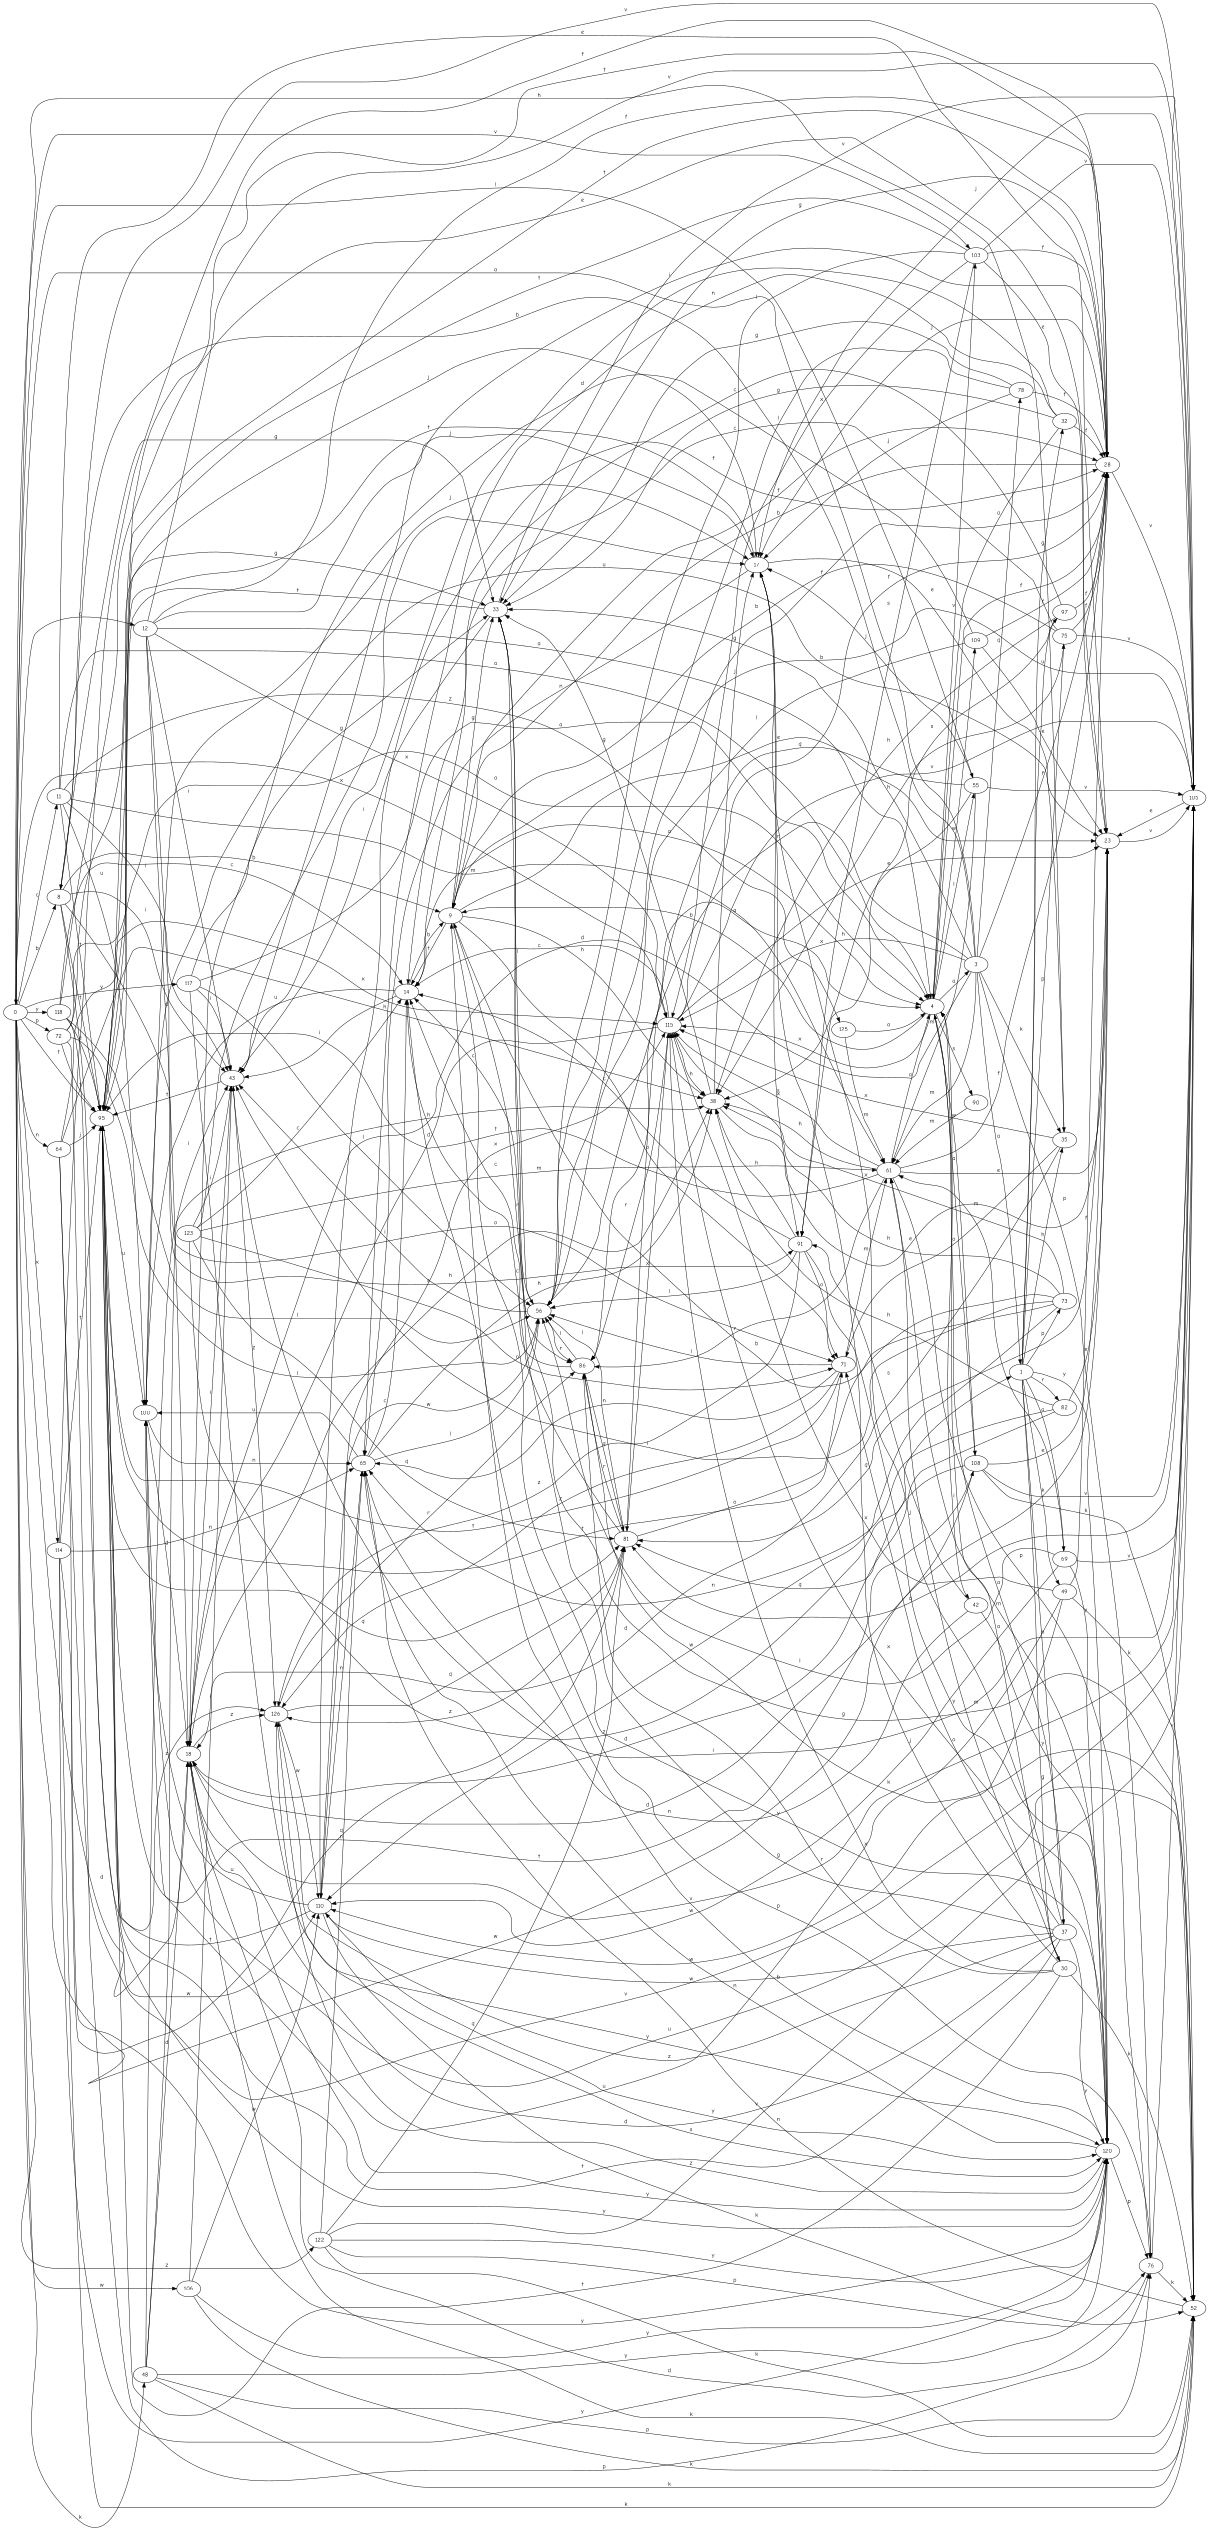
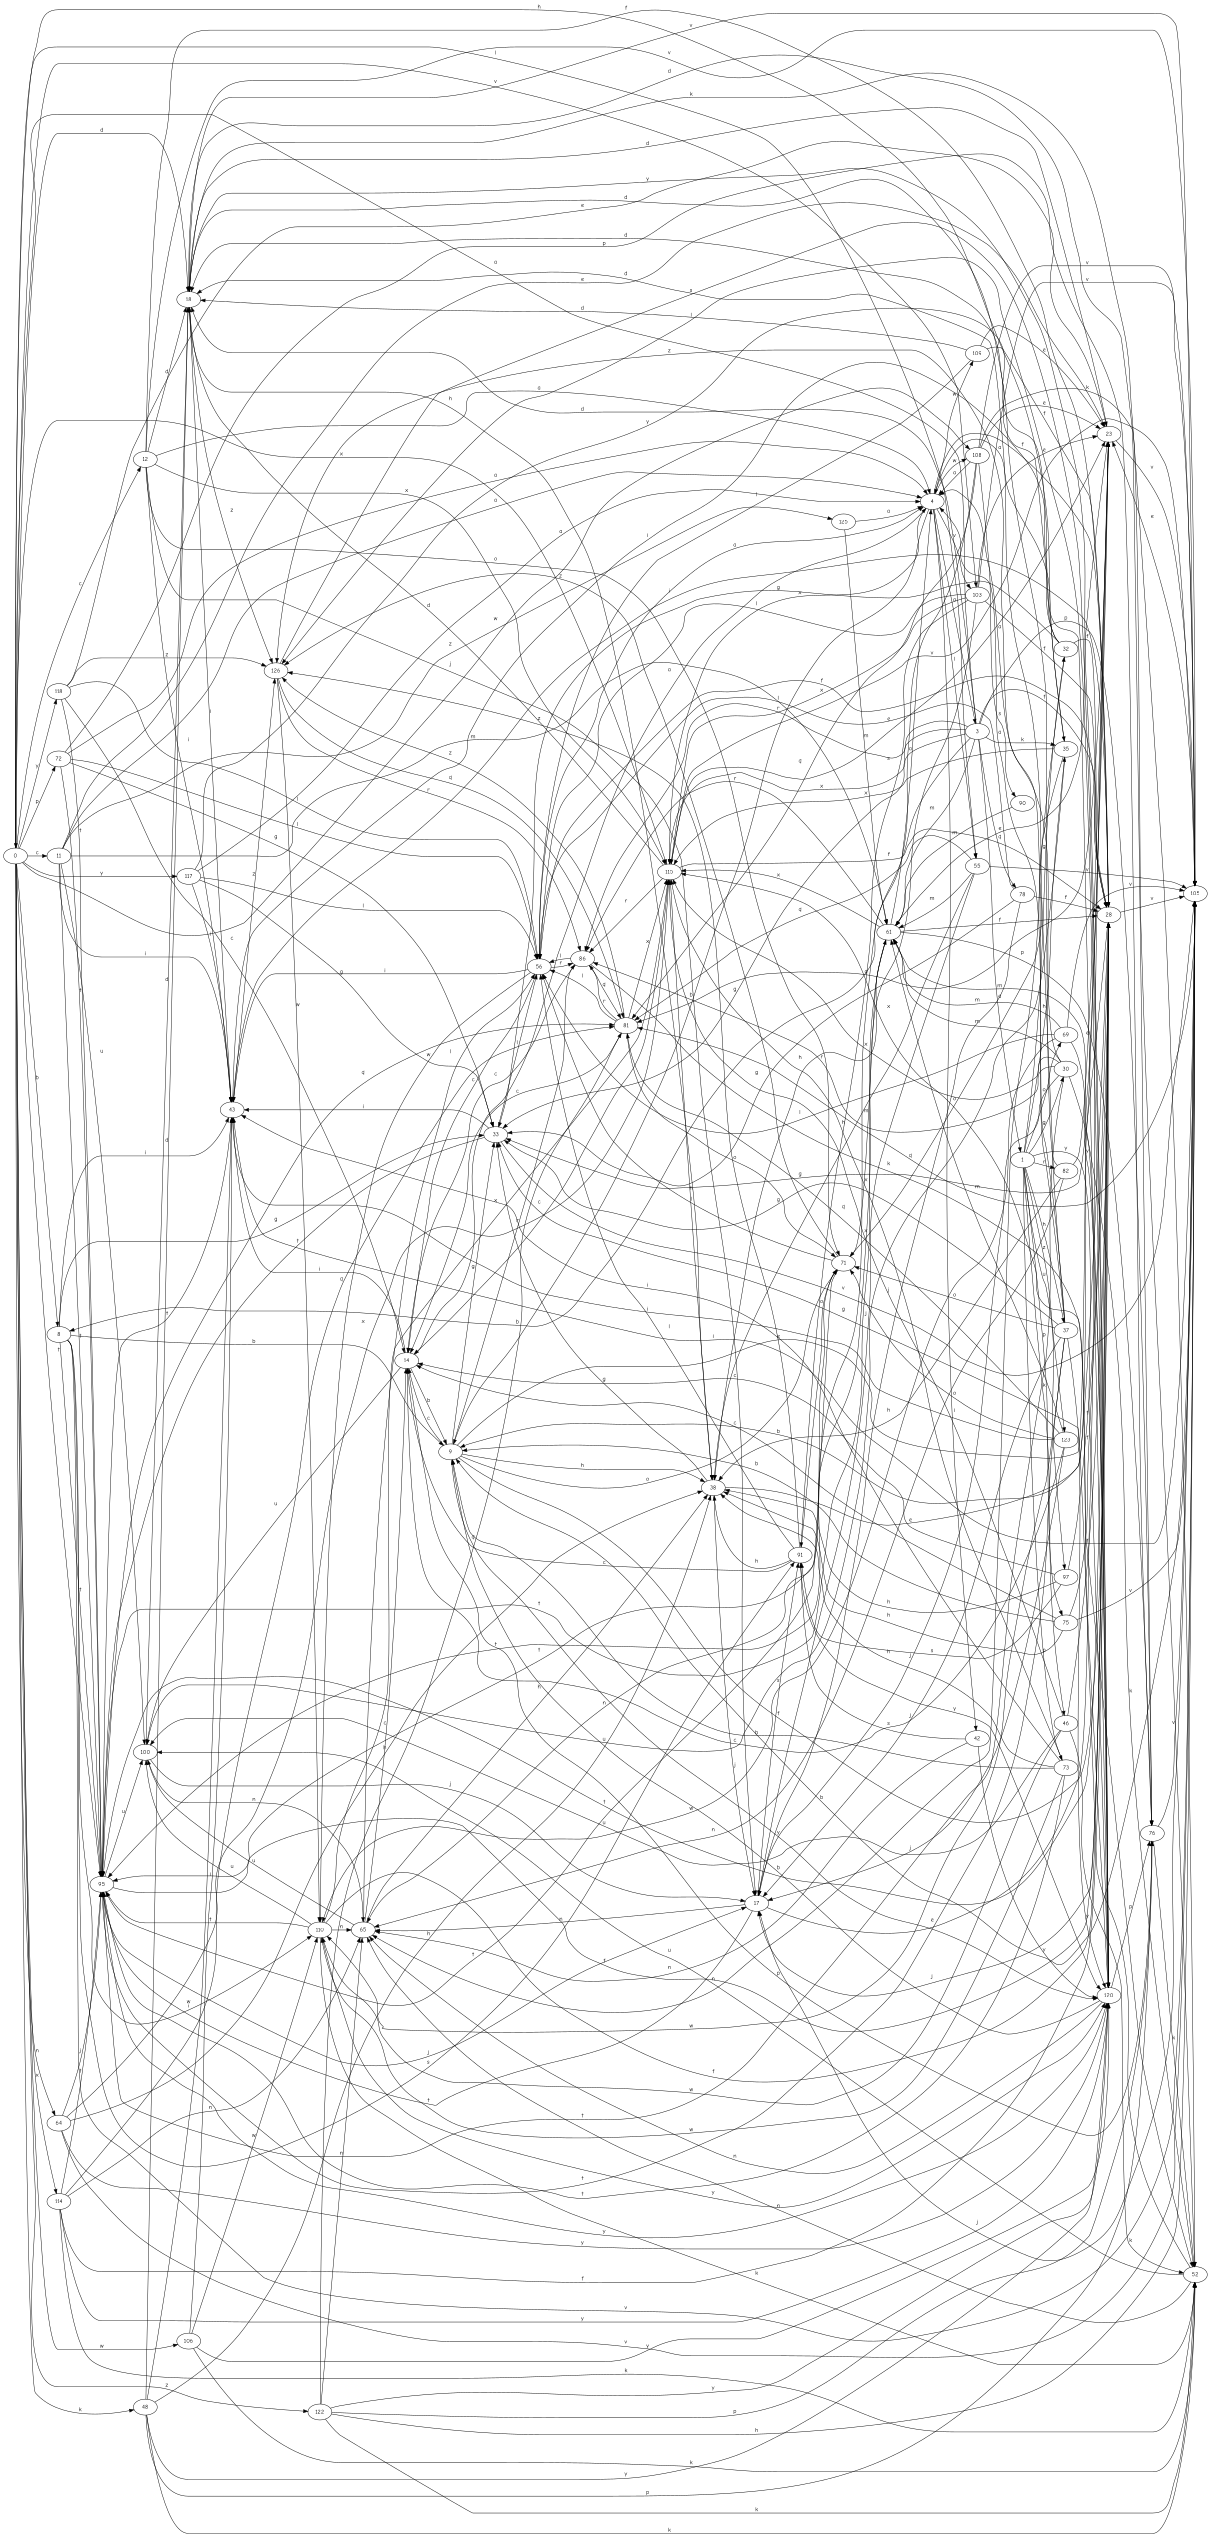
(429, 948) -> (429, 1418)
(80, 1038) -> (80, 831)
(953, 1053) -> (991, 621)
(1065, 1592) -> (1066, 1723)
(517, 1736) -> (1047, 1277)
(757, 2104) -> (757, 2430)
(691, 2163) -> (691, 315)
